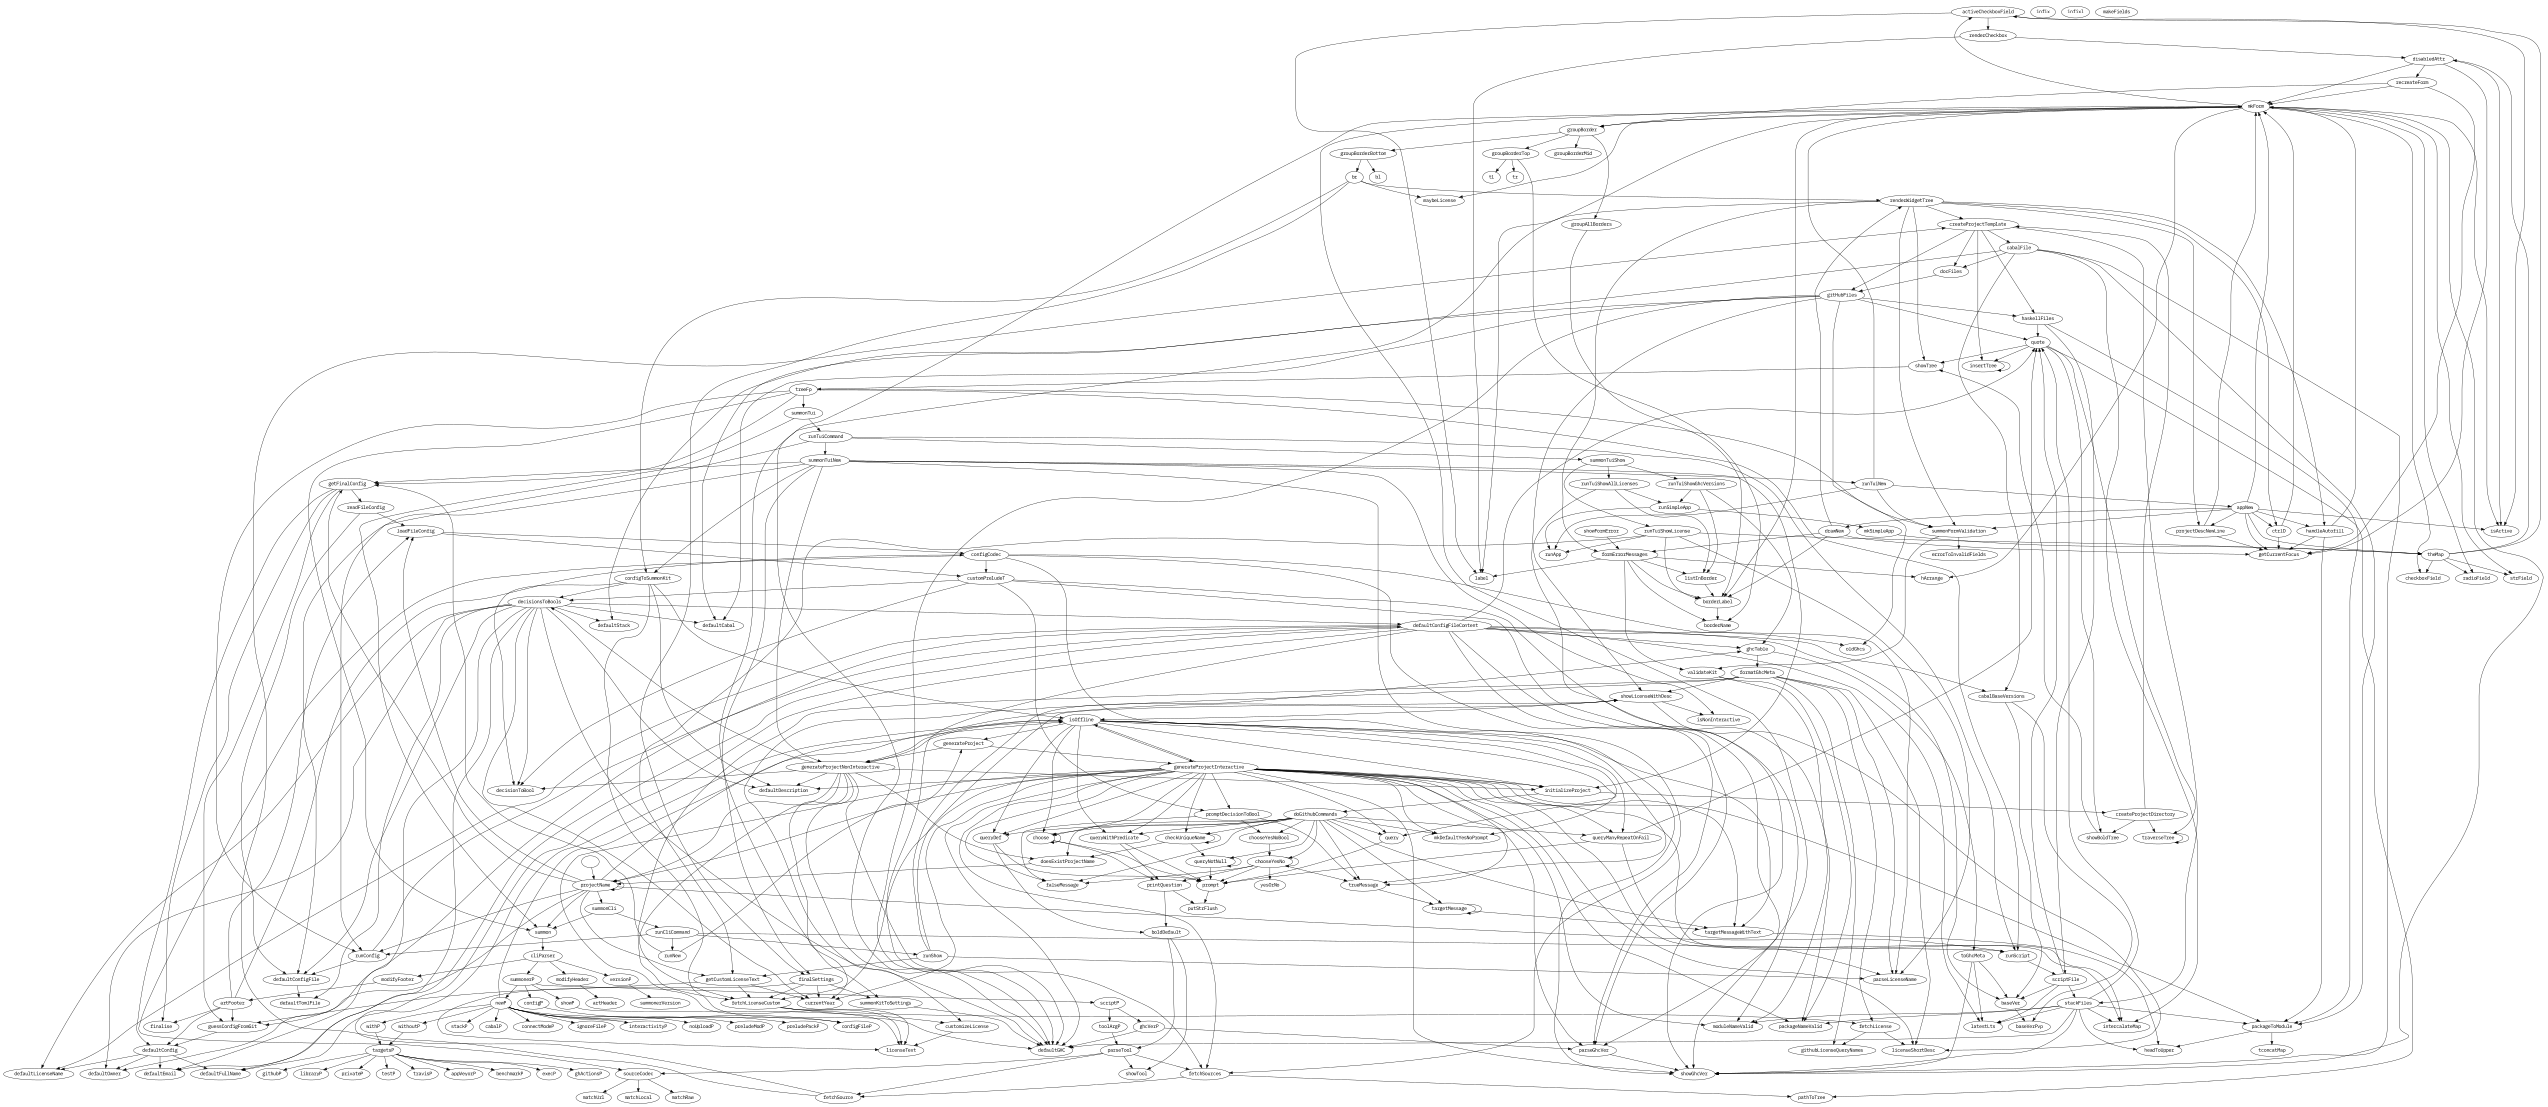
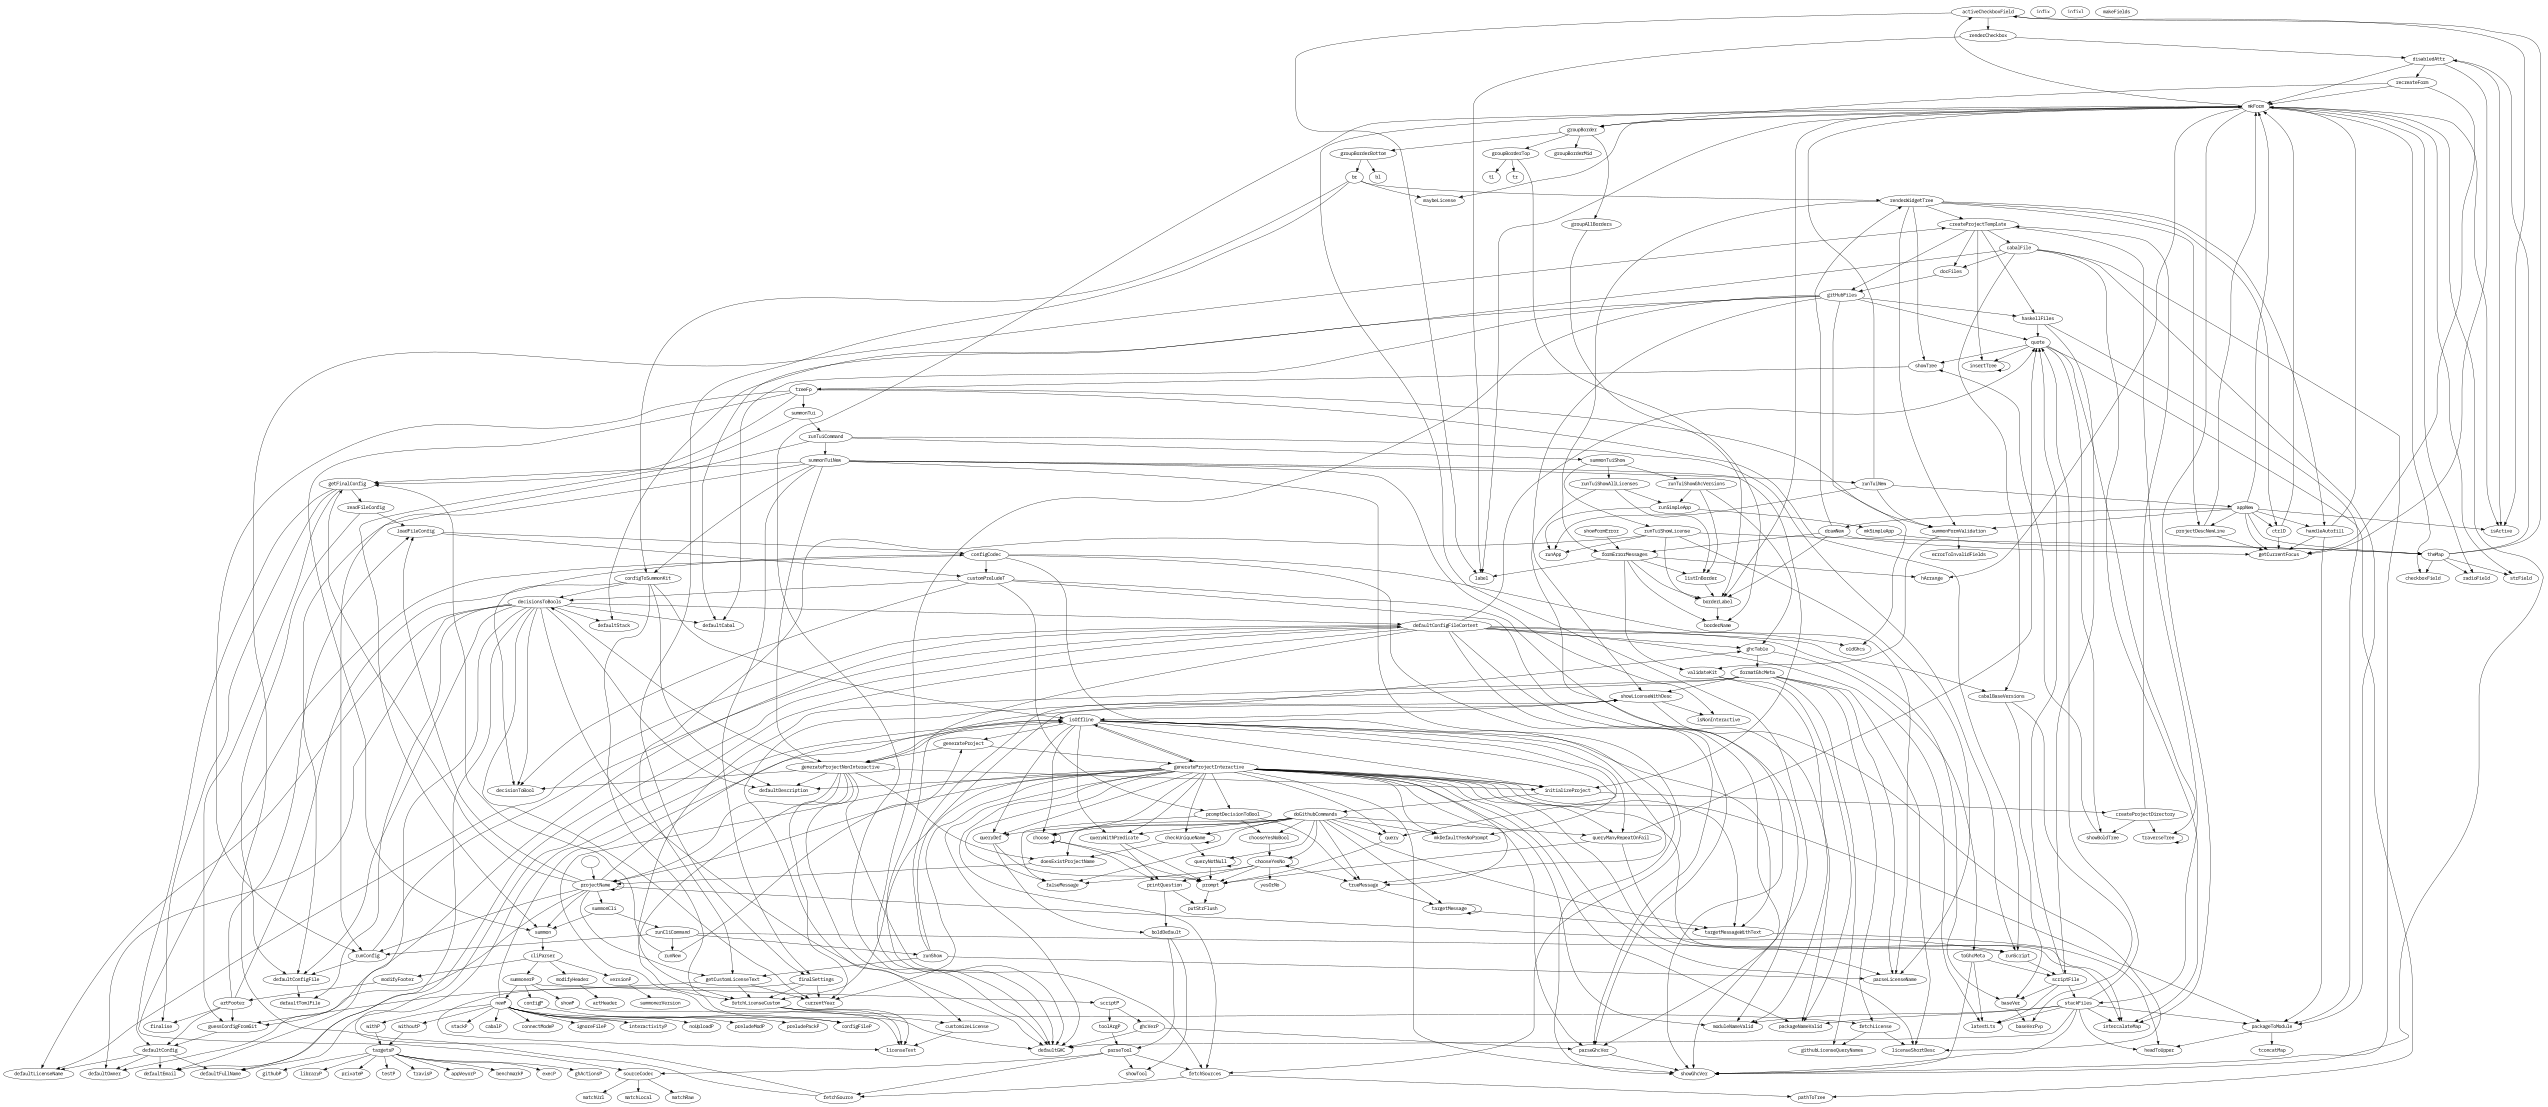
none -> (2166, 569)
(1993, 977) -> (2017, 967)
(885, 1003) -> none
